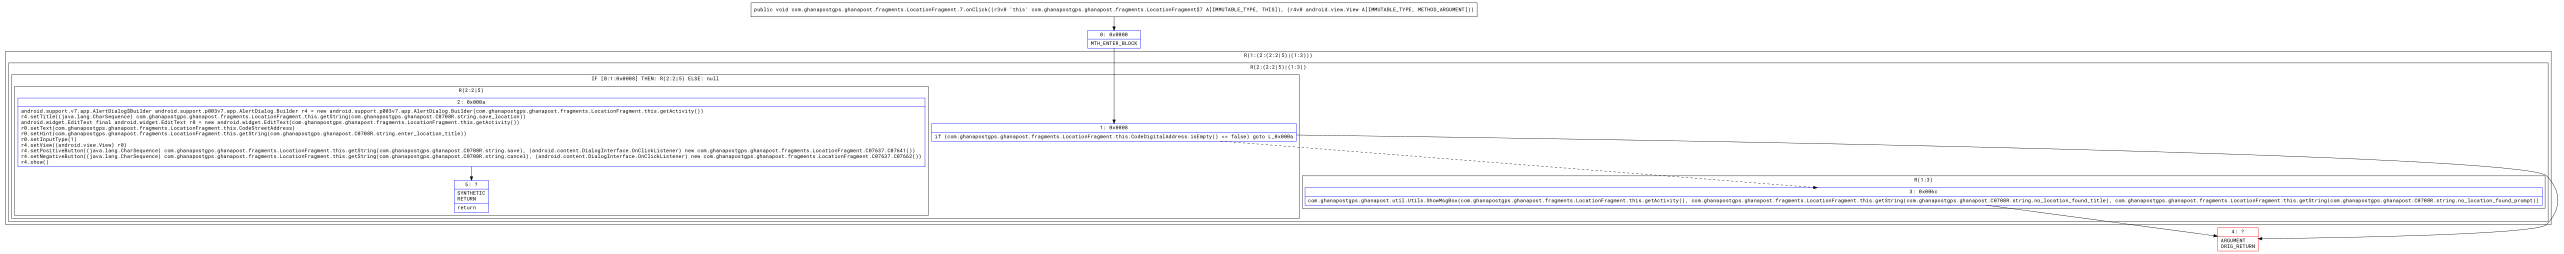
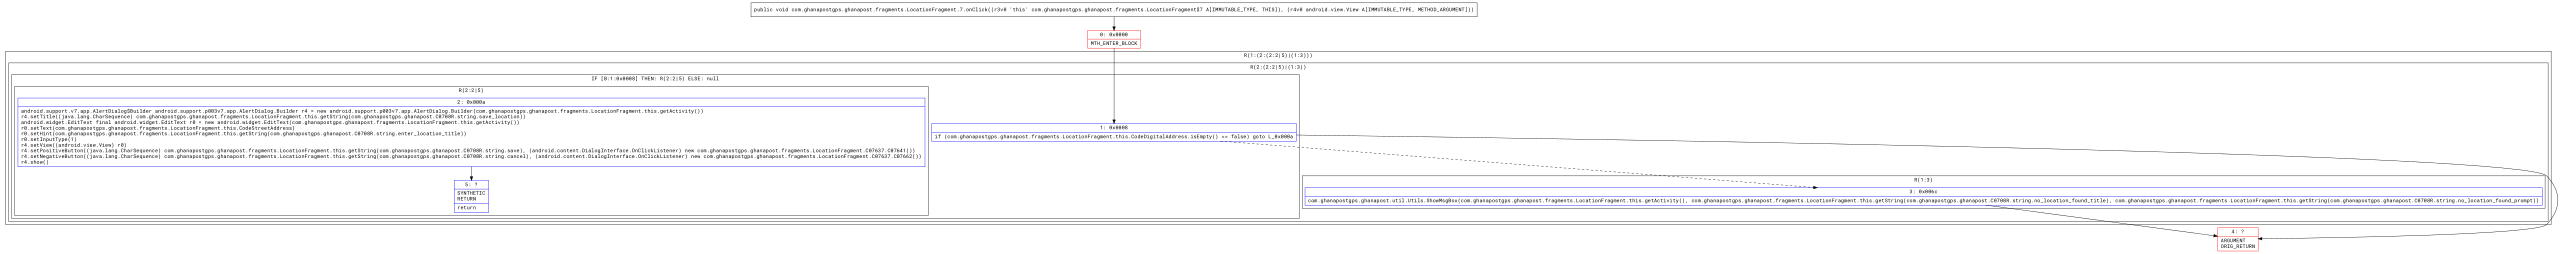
(1114, 39) -> (1114, 39)
